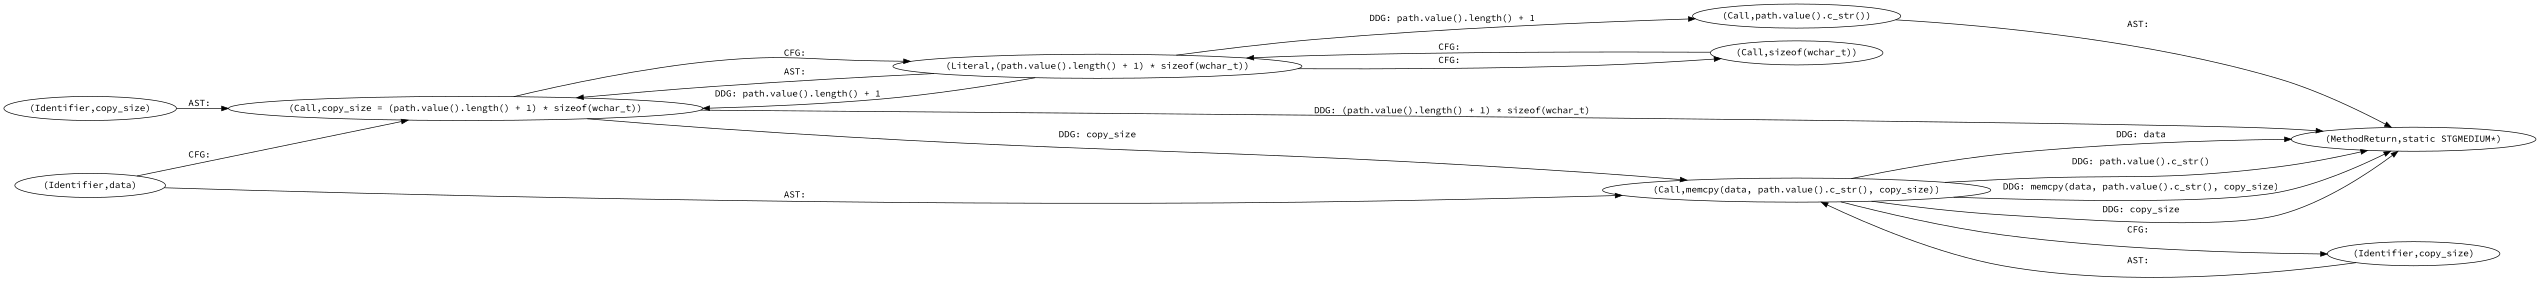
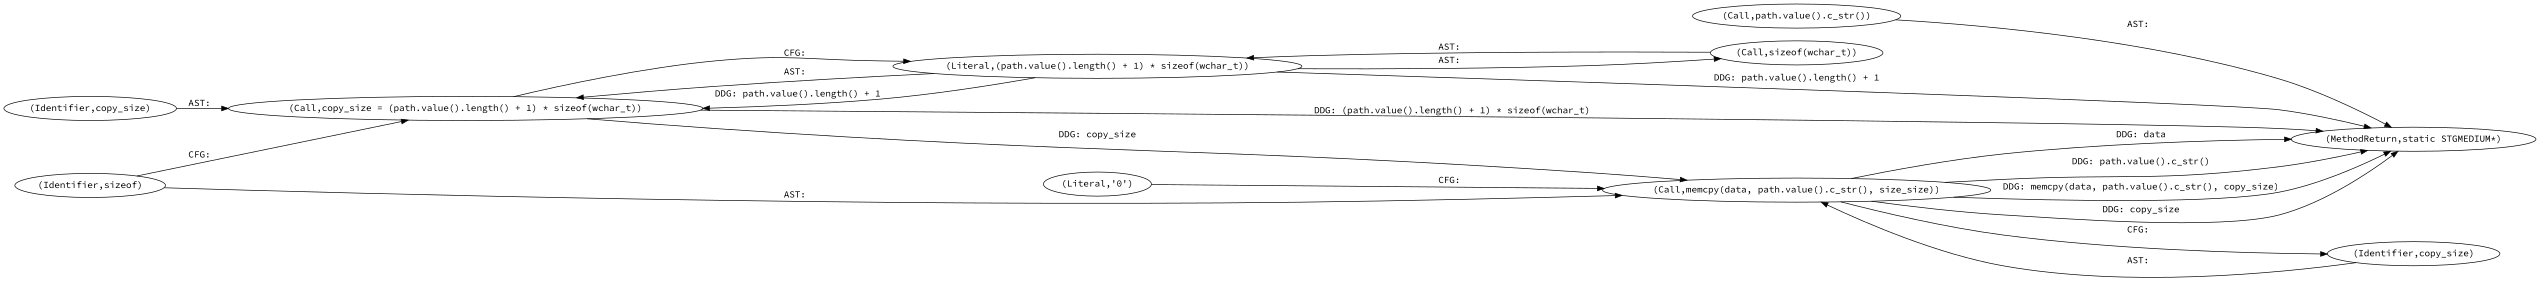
(1432, 31) -> (1822, 90)
(1452, 47) -> (1452, 47)
(1452, 61) -> (1452, 61)
none -> (1097, 184)
(90, 185) -> (90, 185)
(1797, 190) -> (1797, 190)
